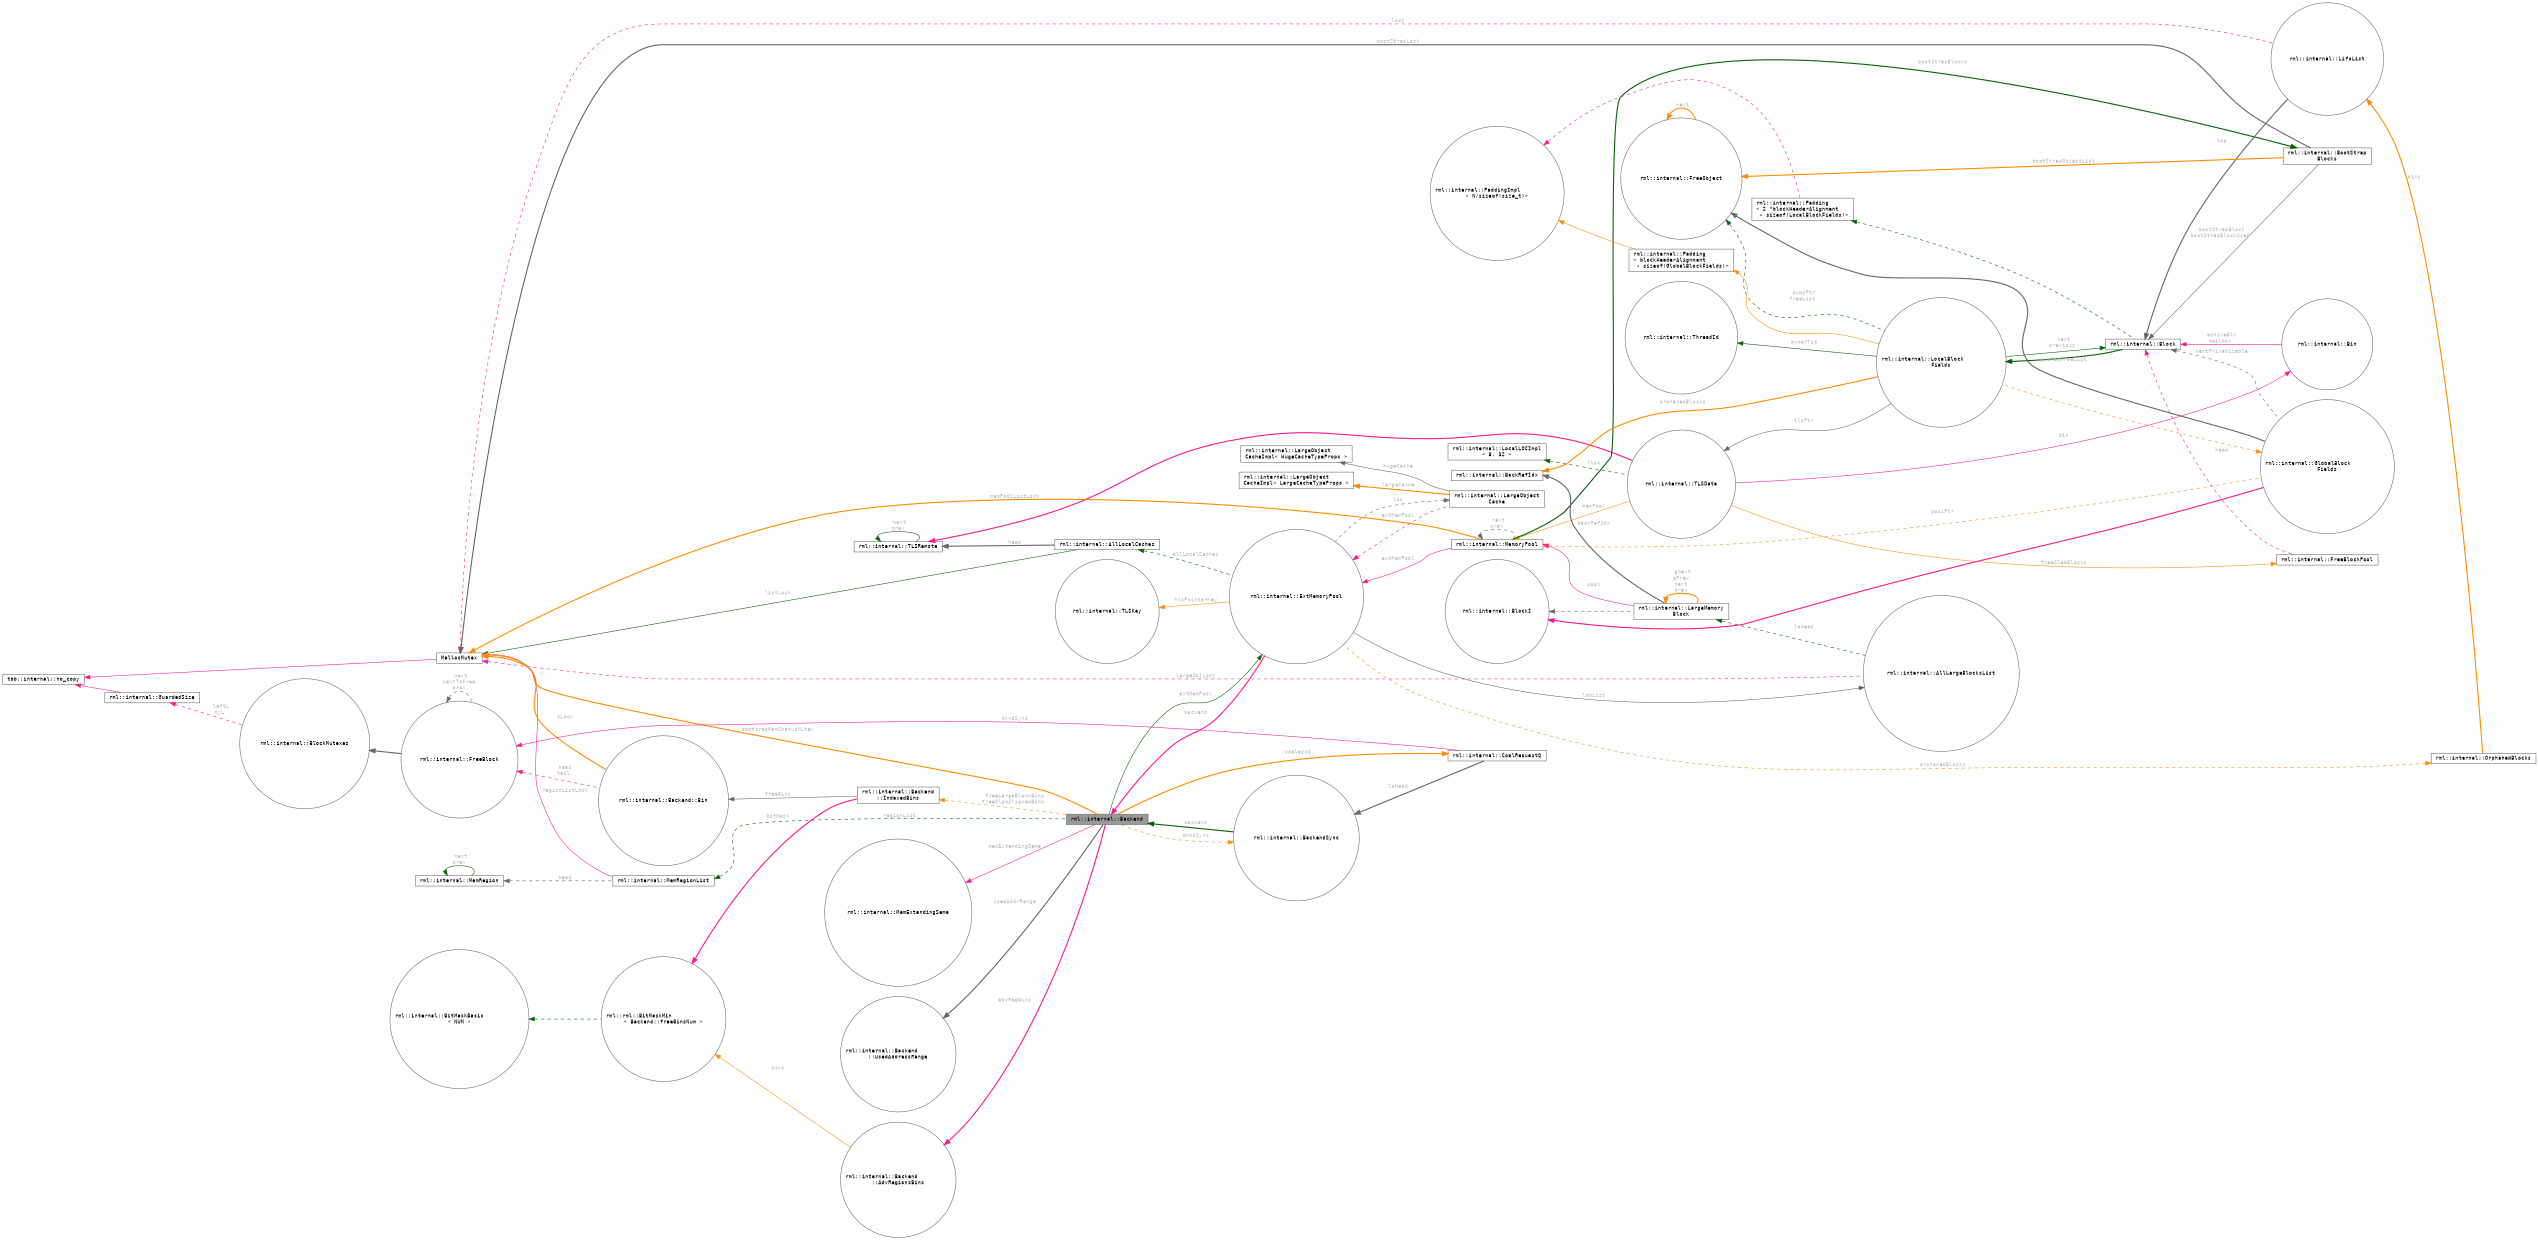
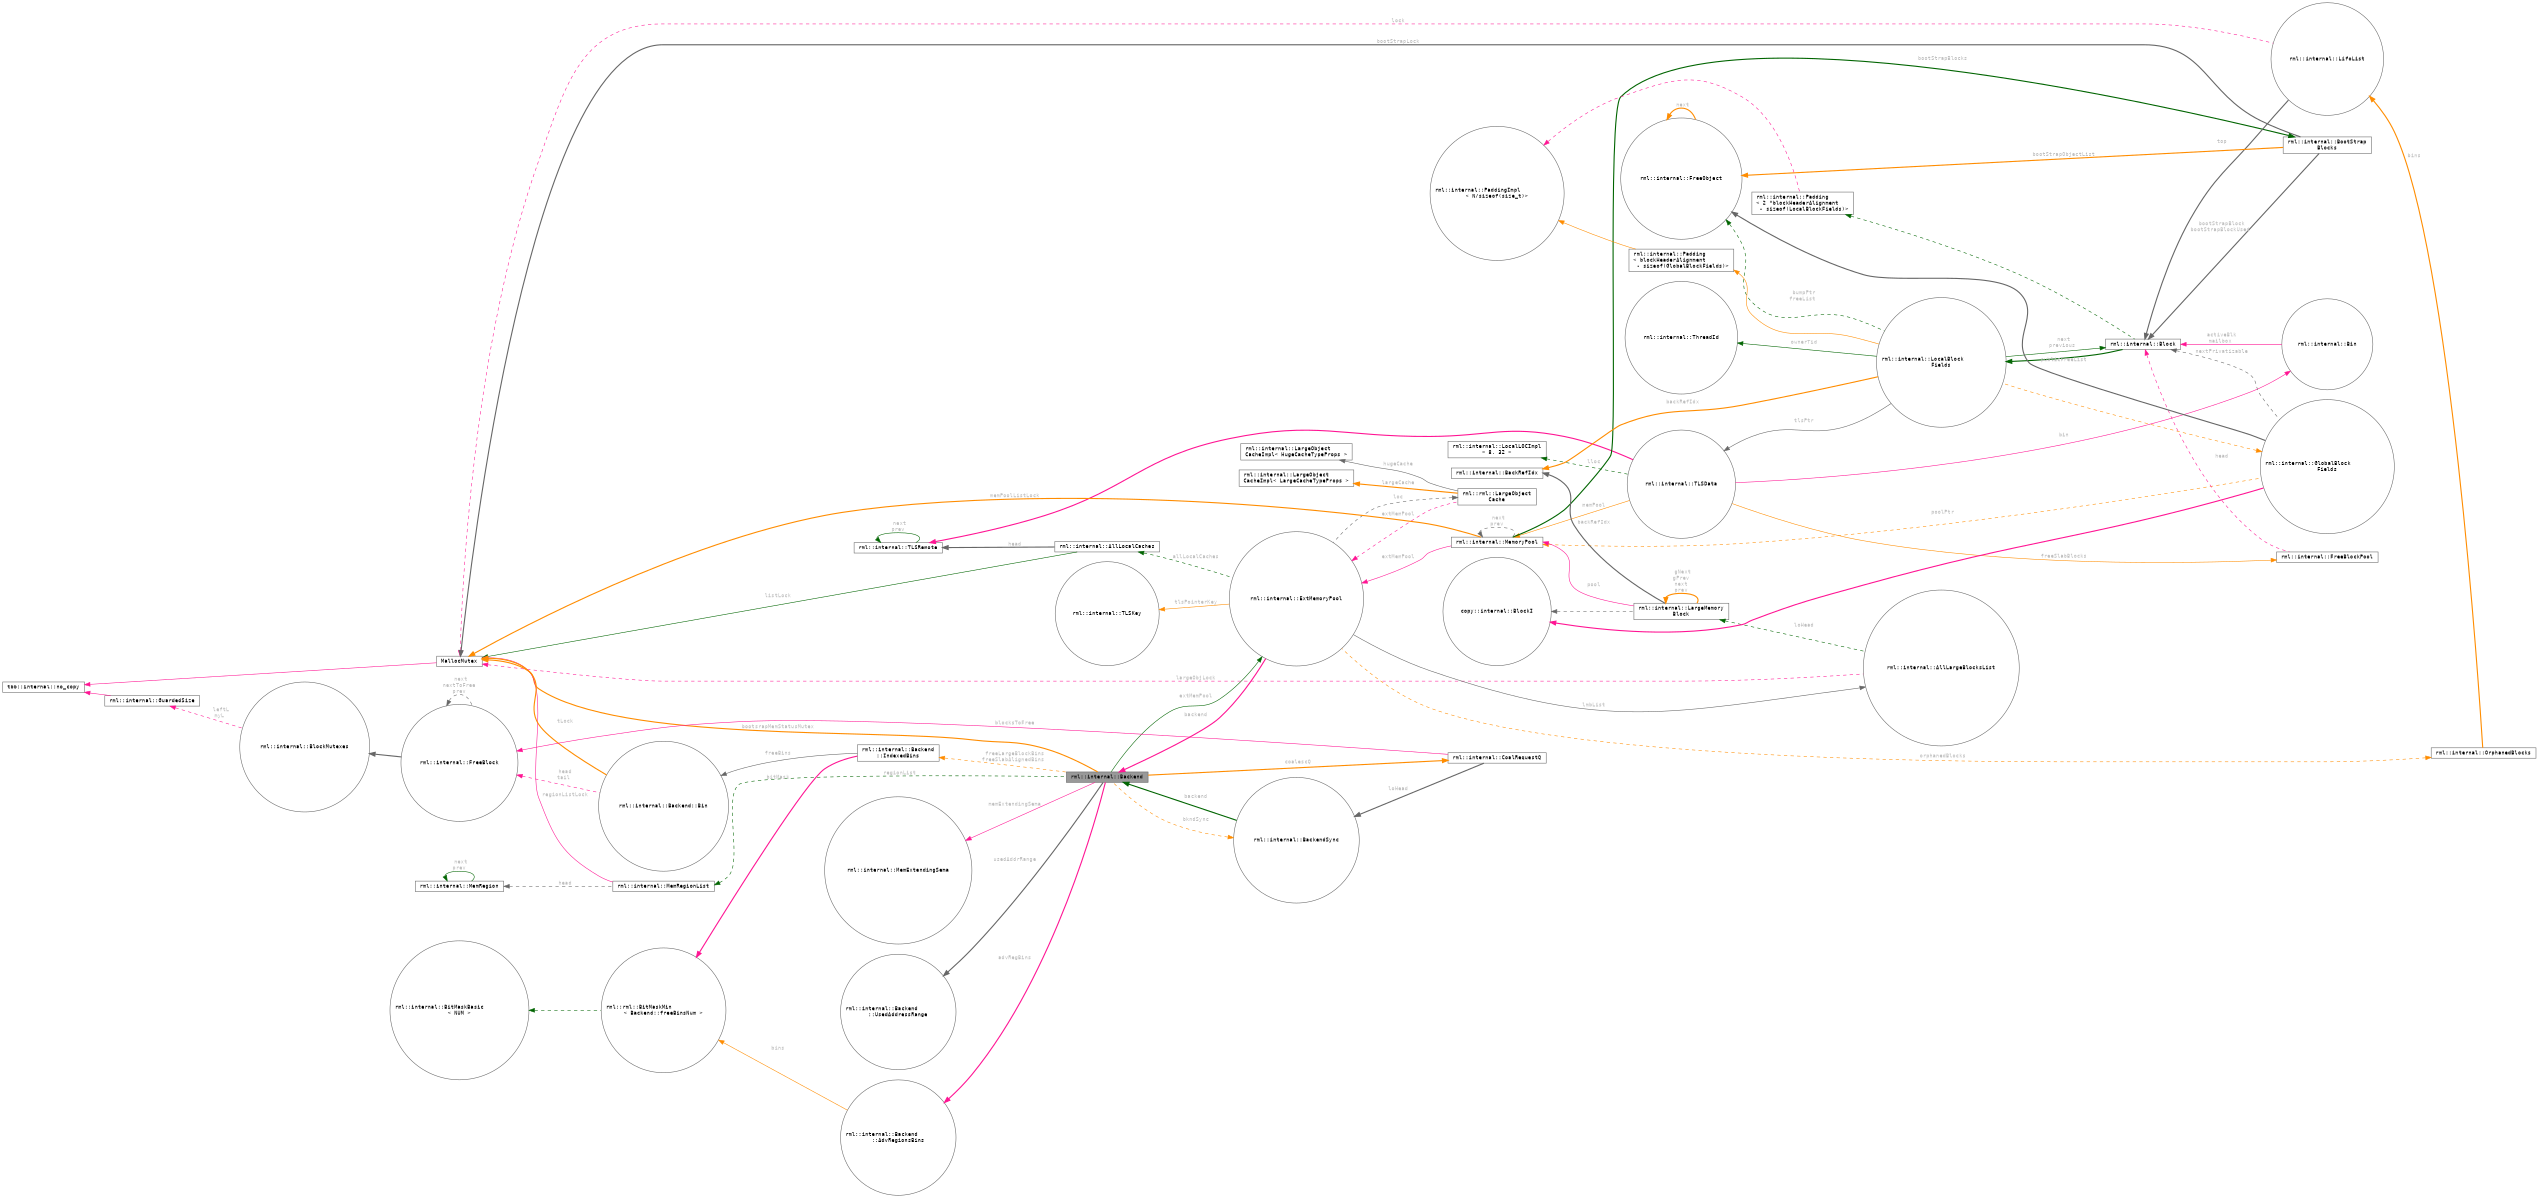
(2236, 250) -> (2236, 244)
(1681, 402) -> (1681, 402)
(1497, 499) -> (1497, 497)
(1497, 611) -> (1497, 611)
(1013, 719) -> (1013, 723)
